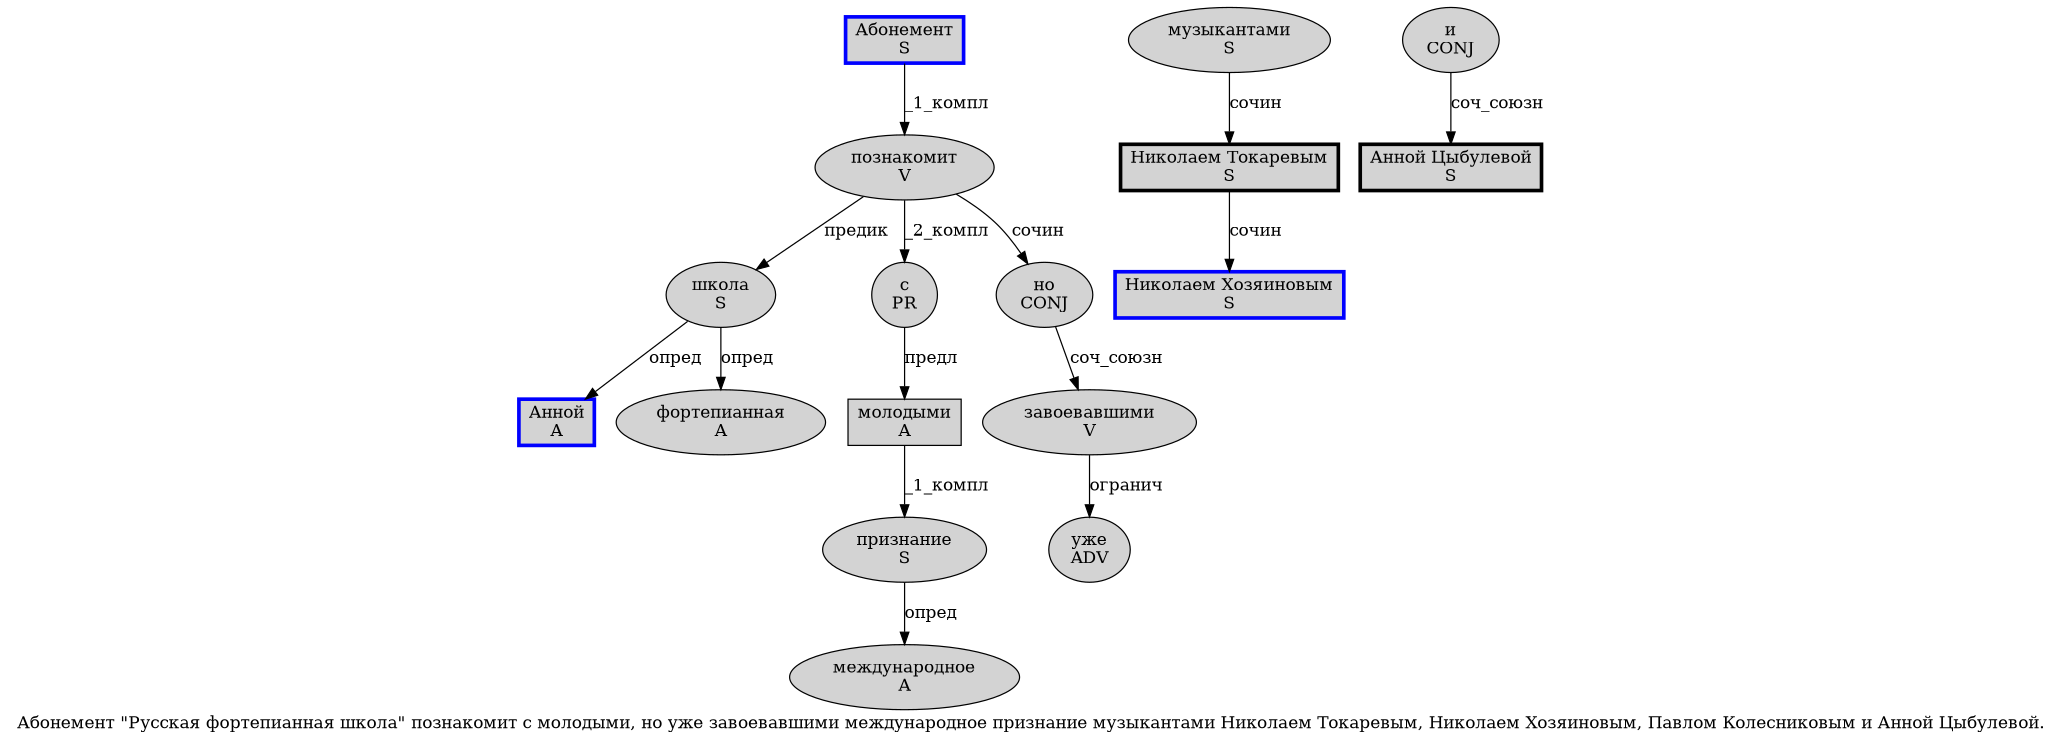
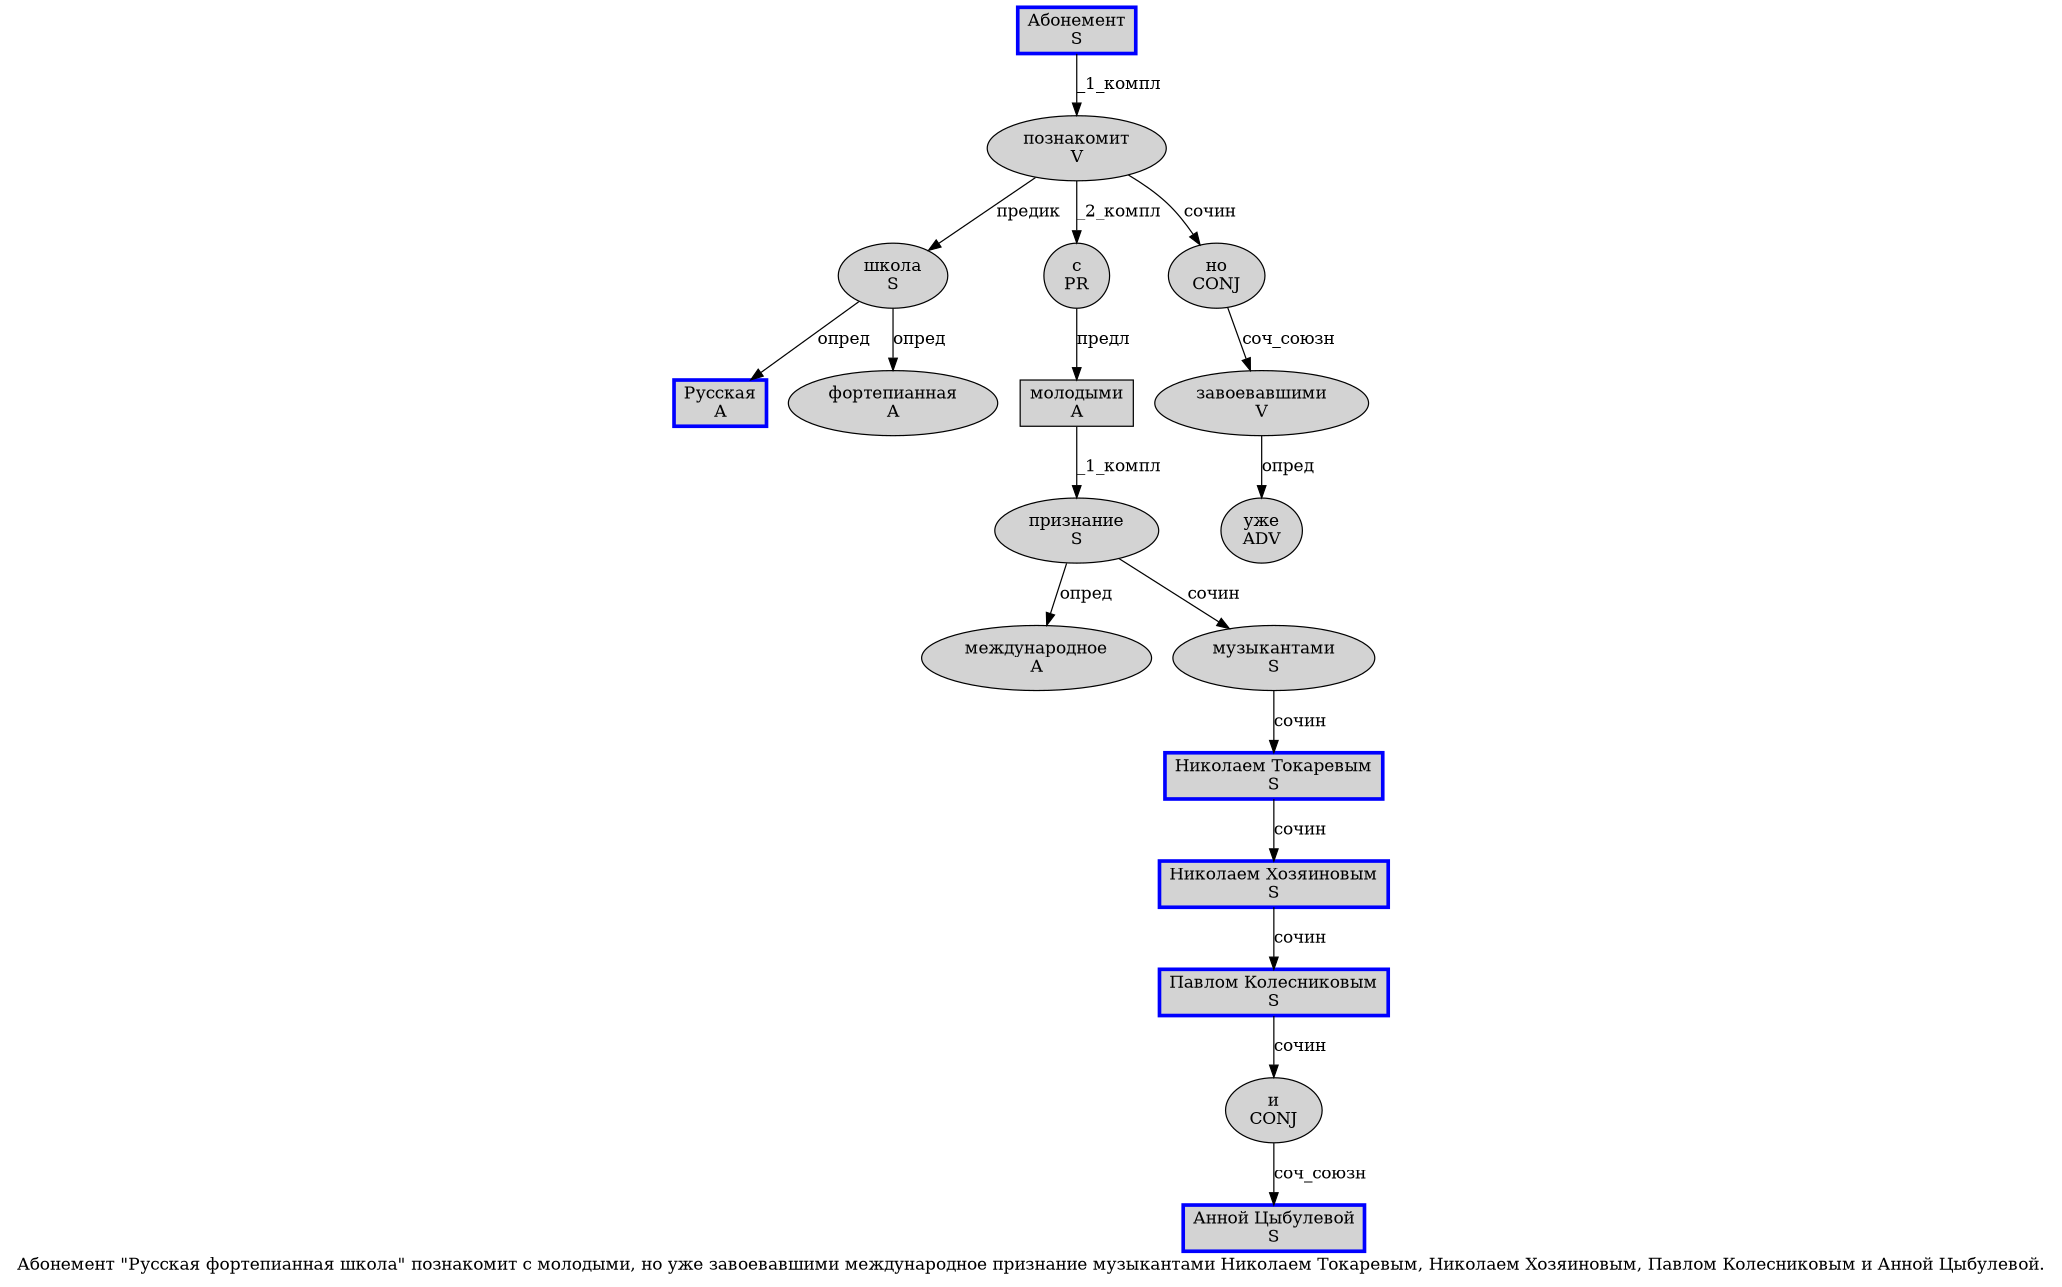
(1229, 167) -> (1274, 776)
(1451, 167) -> (1274, 1228)
(557, 422) -> (720, 403)
(1127, 486) -> (1288, 467)
none -> (1169, 590)
none -> (1274, 992)
